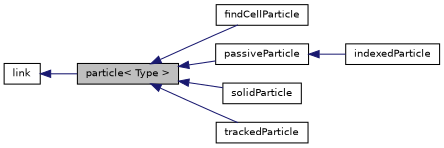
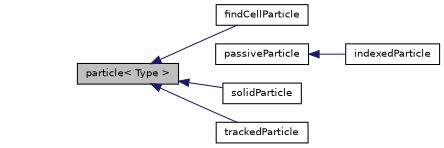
(202, 63) -> none
(22, 74) -> none
